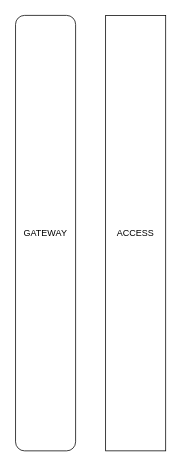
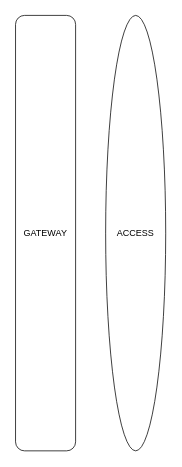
(135, 233) -> (135, 233)
